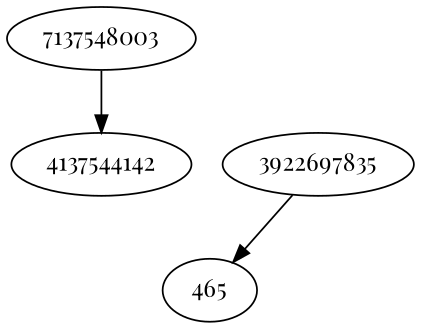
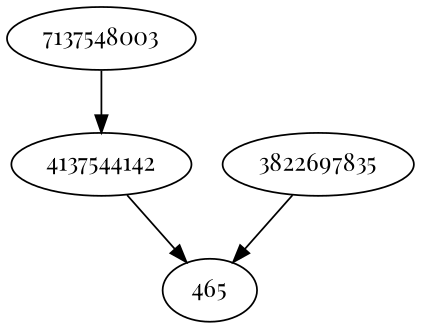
(318, 164) -> (318, 164)
none -> (151, 222)
